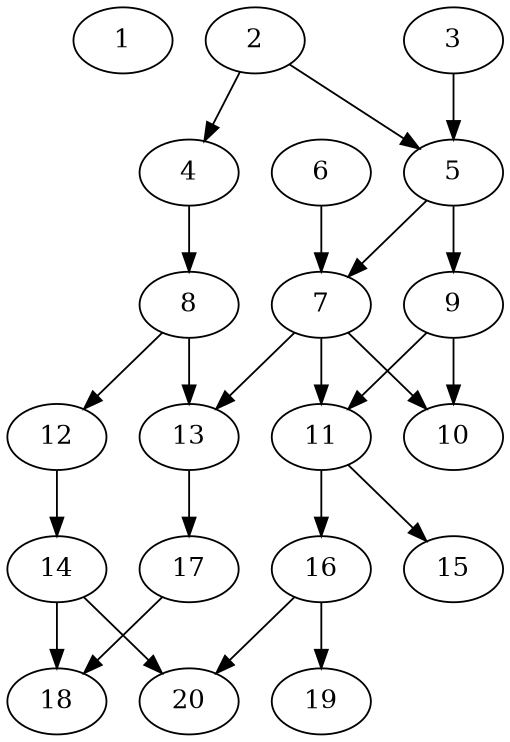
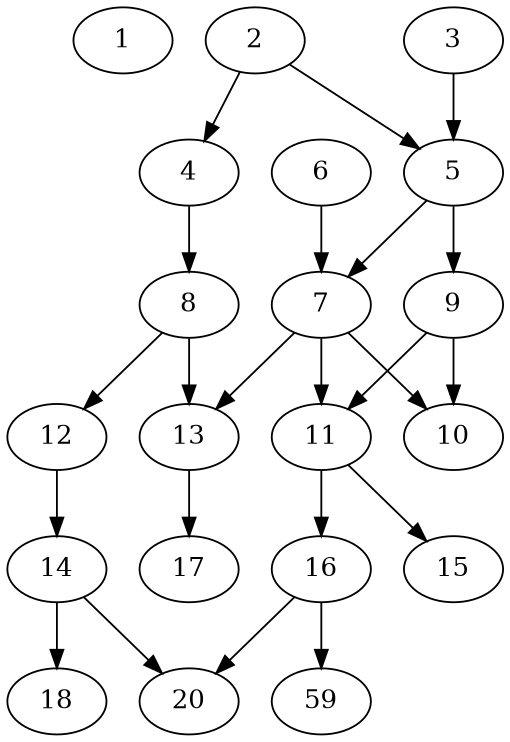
(131, 627) -> none
(321, 701) -> (321, 701)
